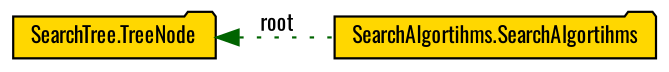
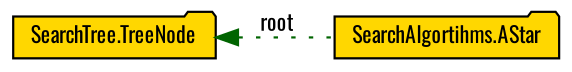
(495, 37) -> (447, 37)
